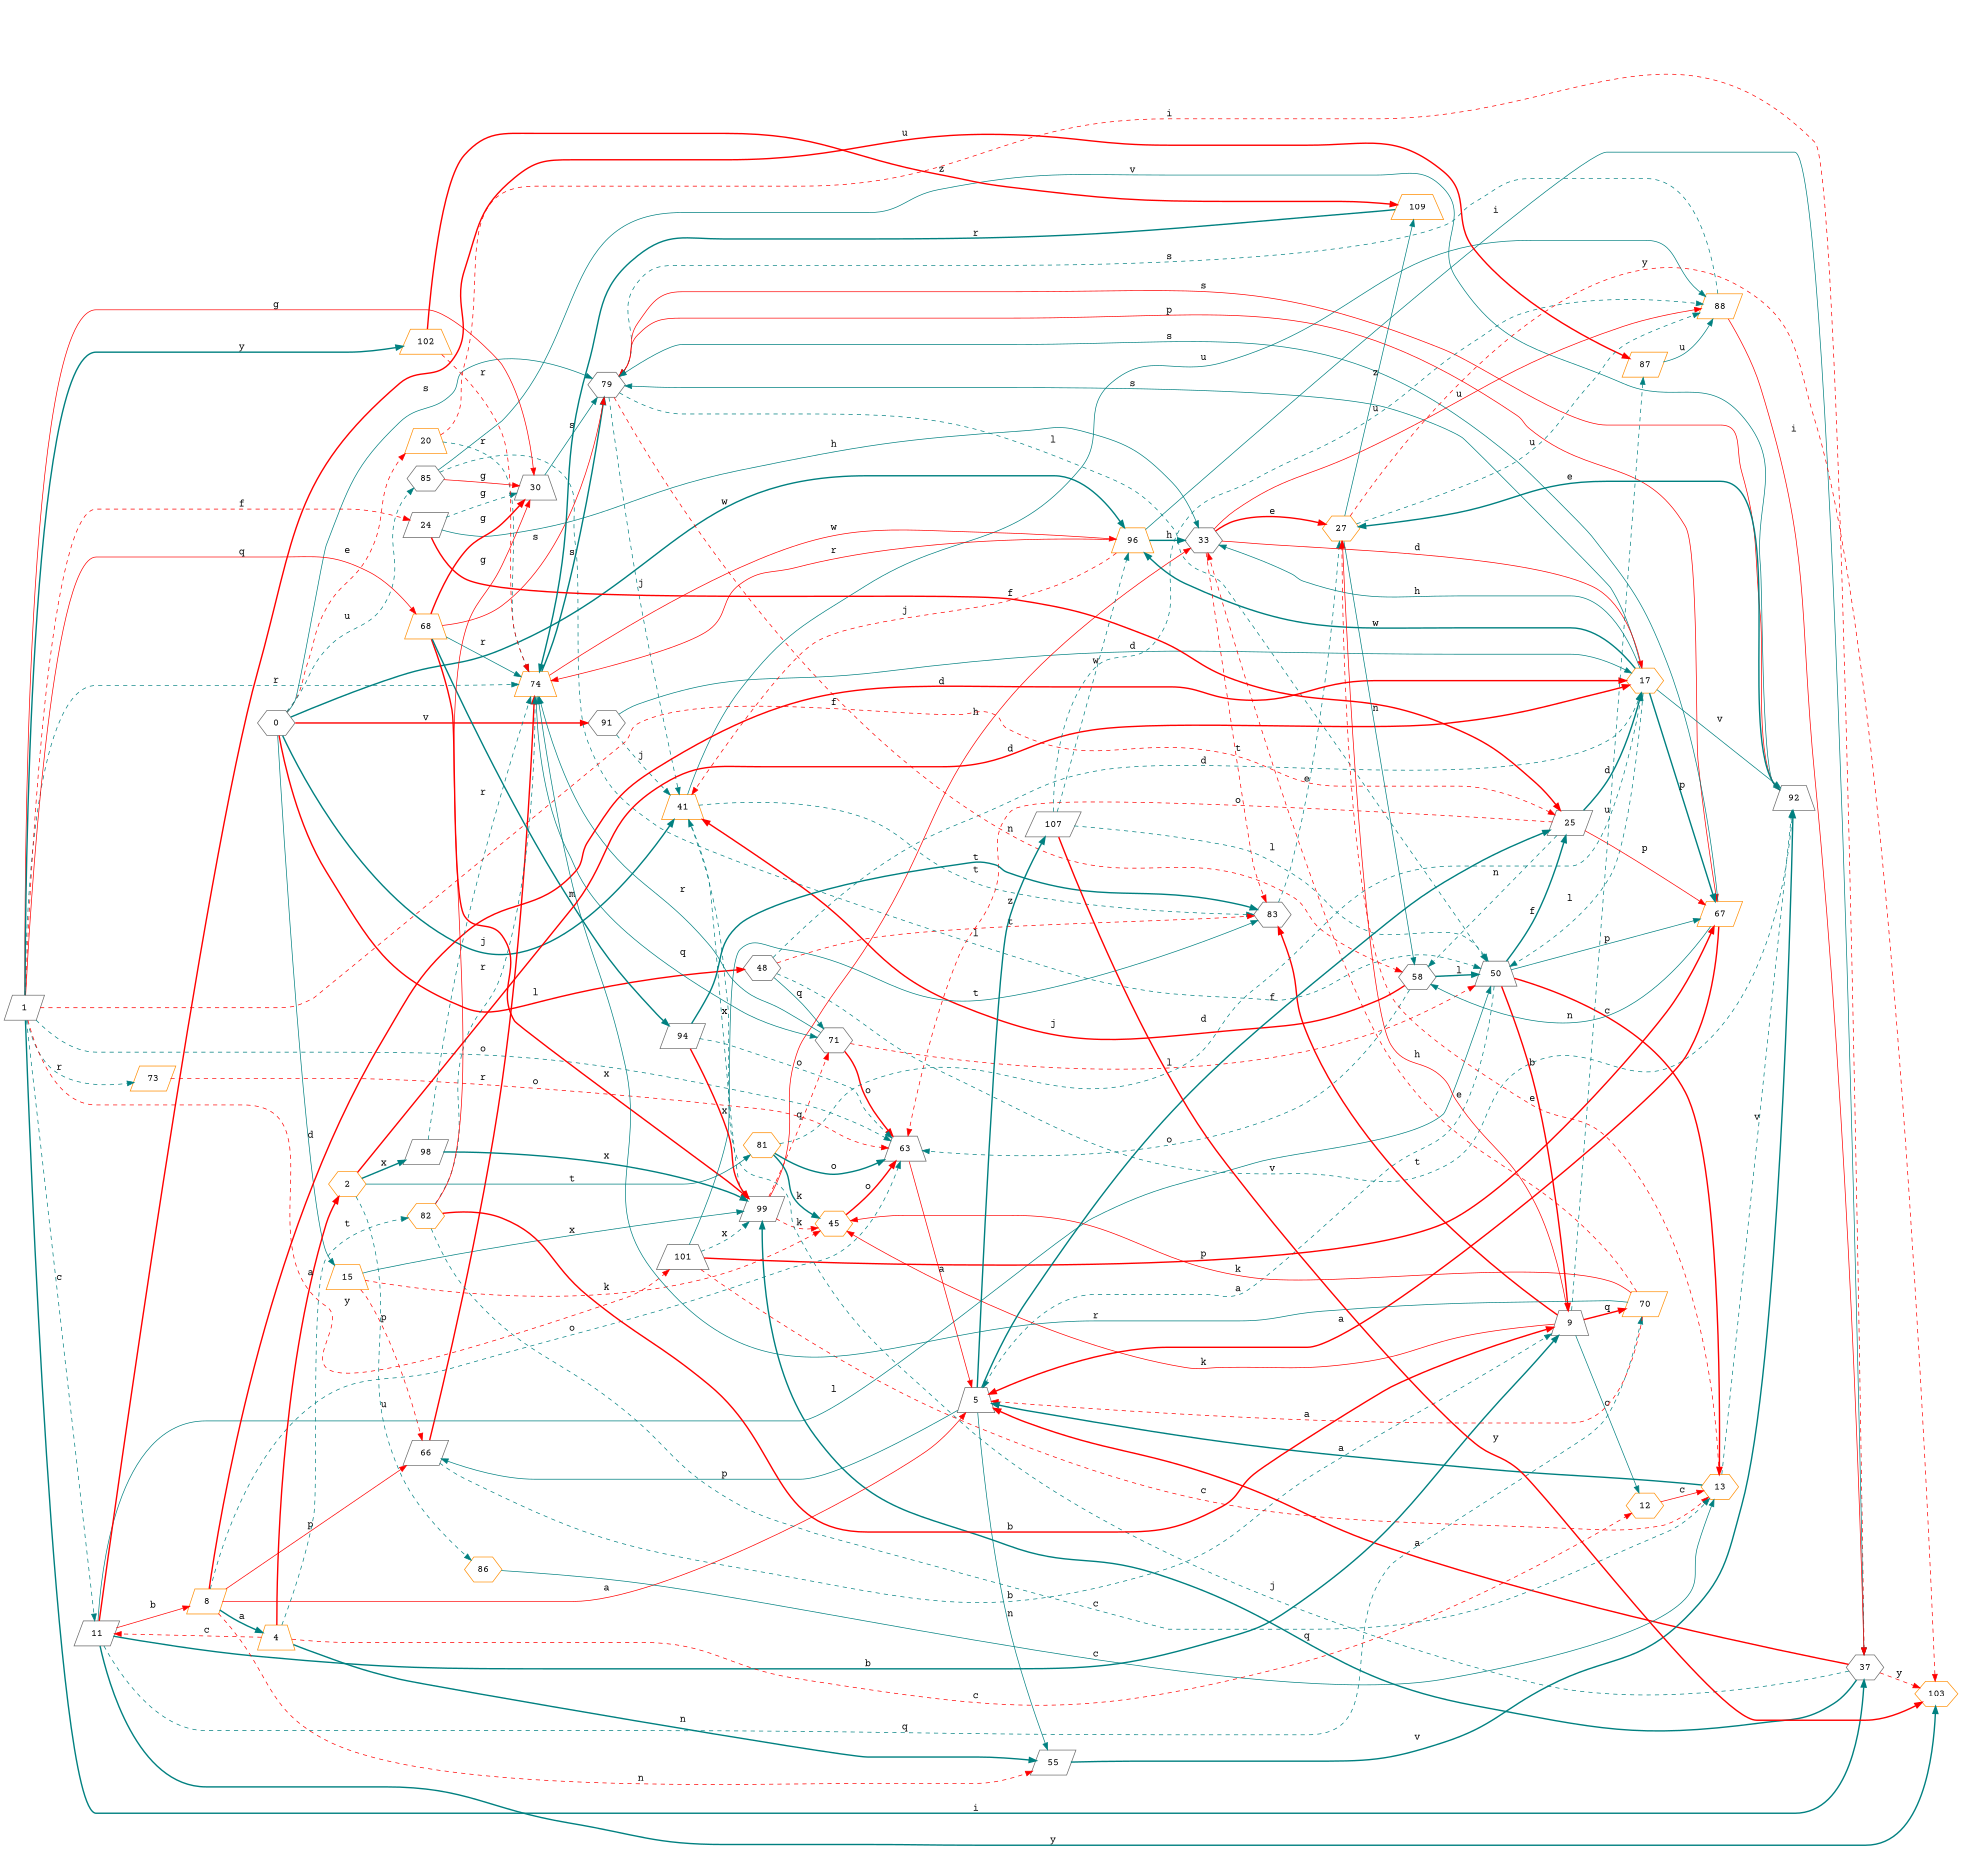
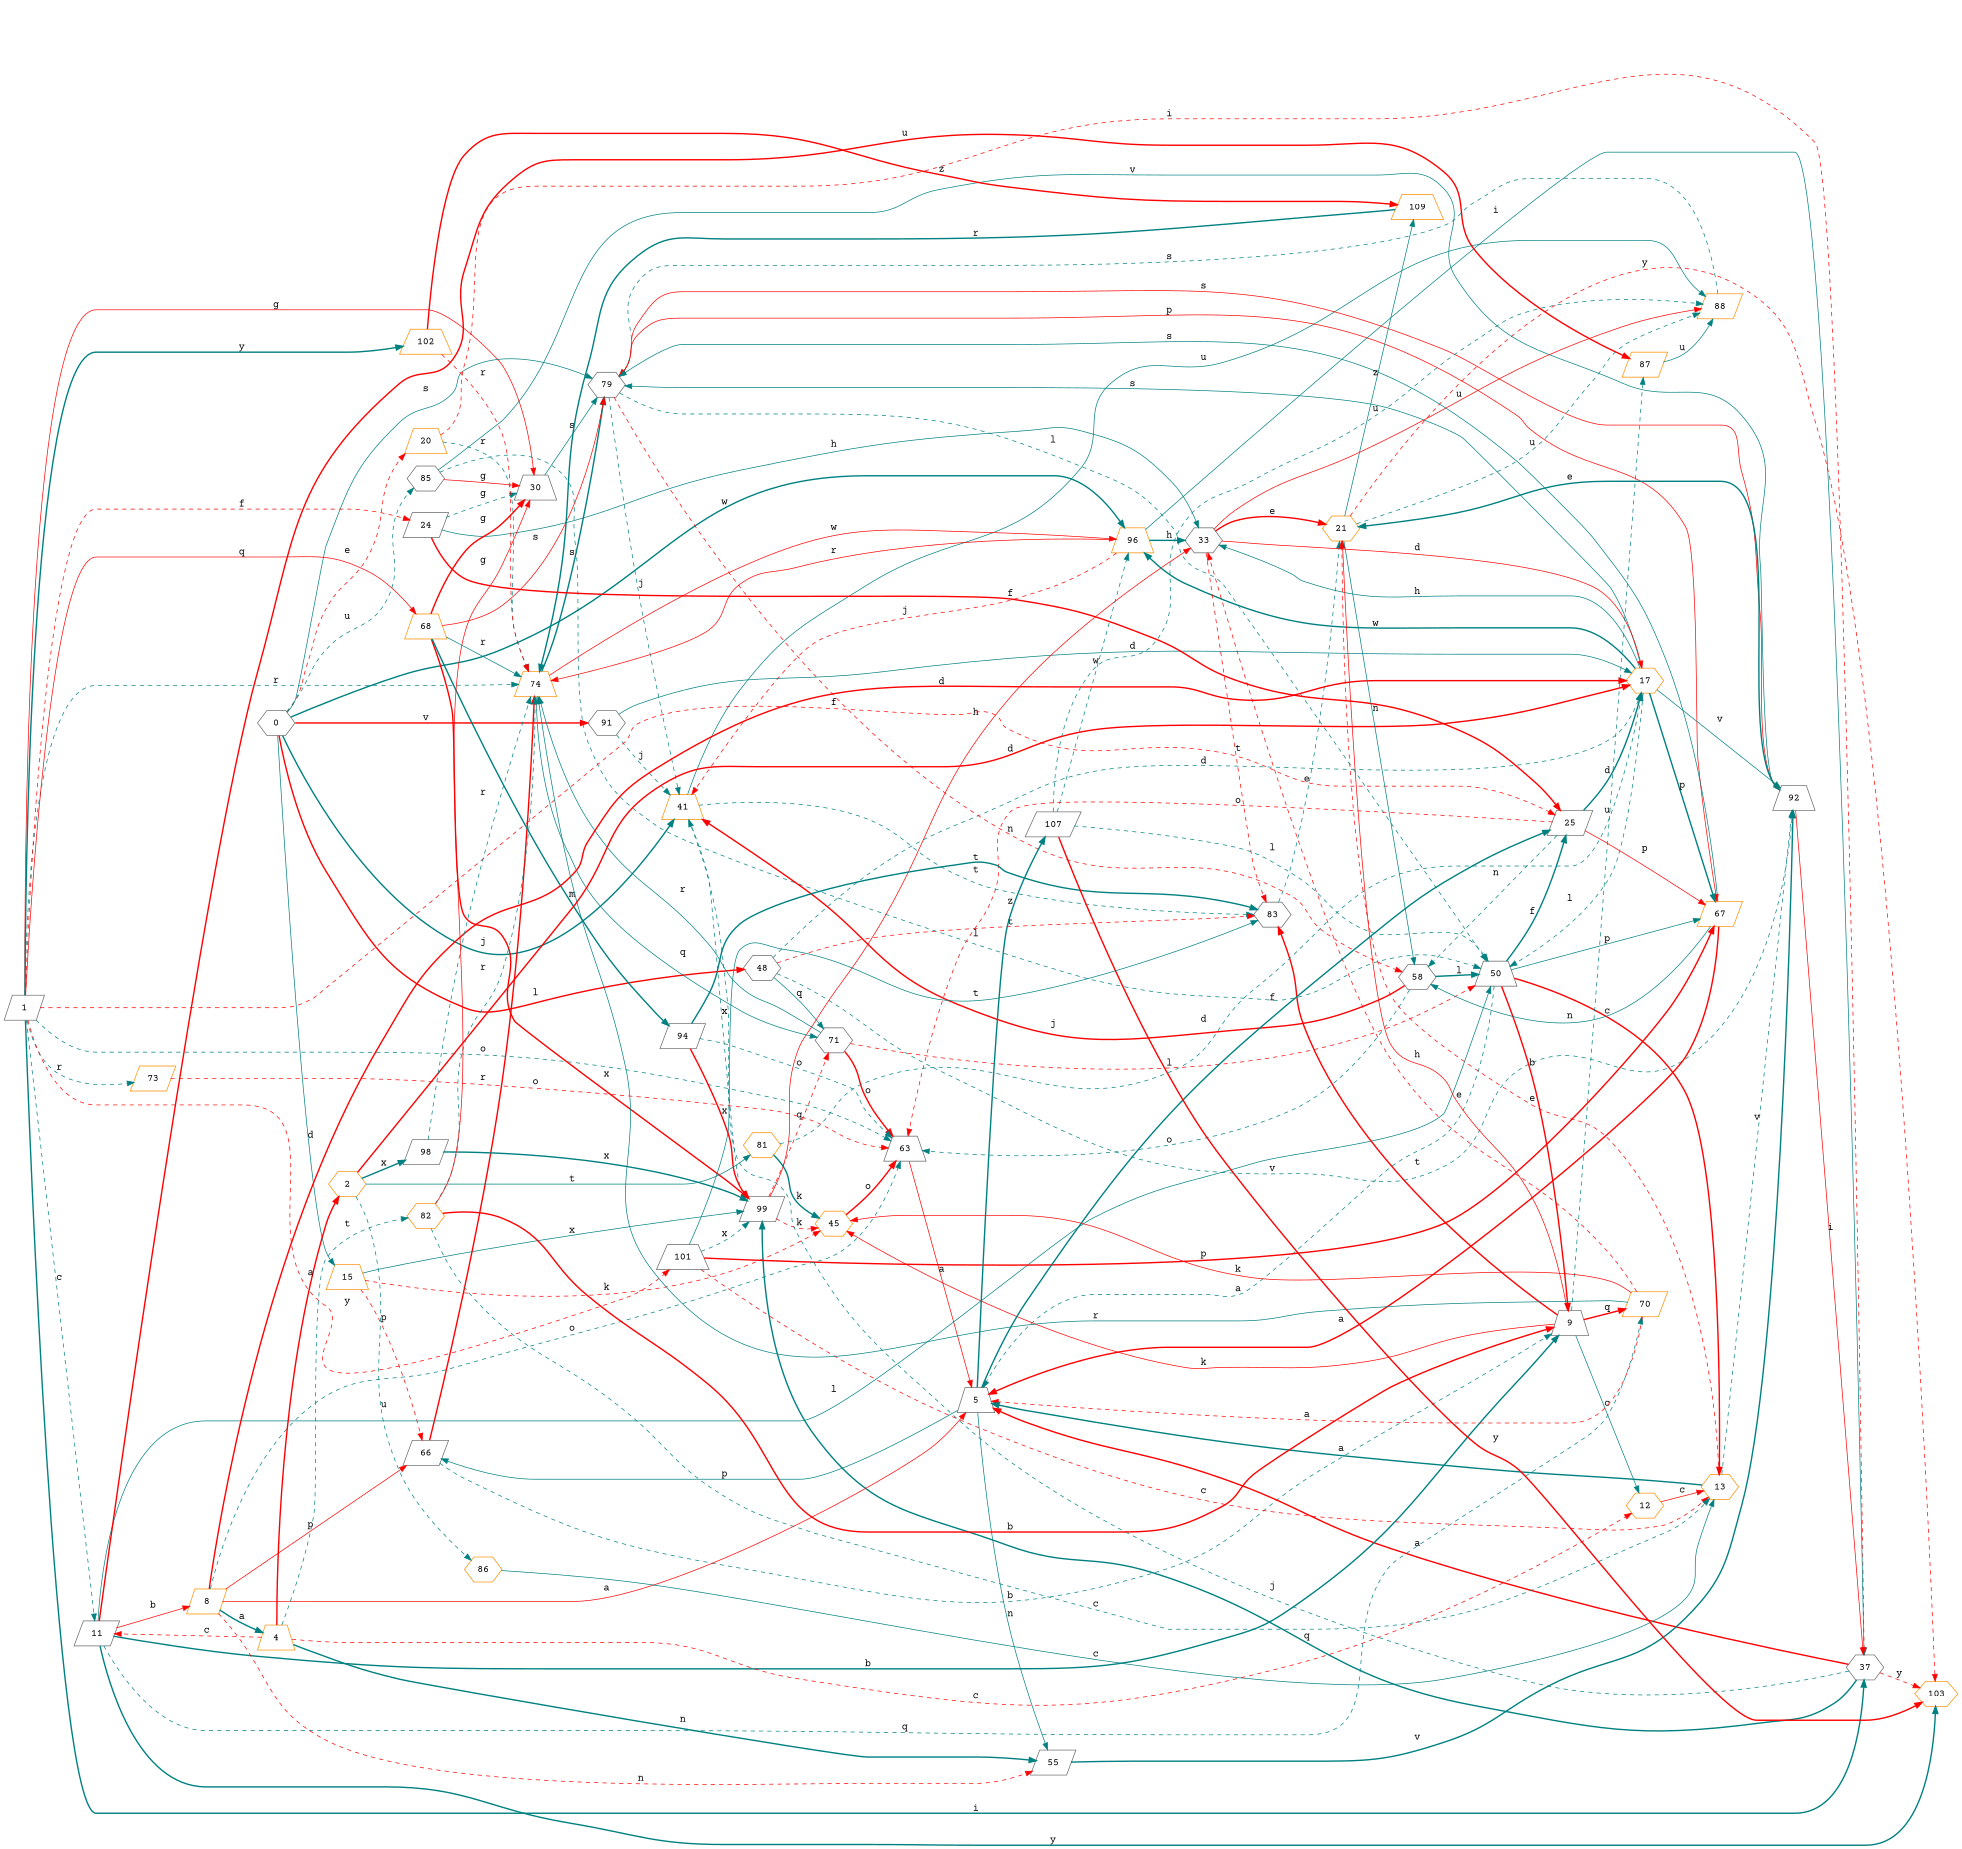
(1341, 529) -> (1341, 529)
(1831, 977) -> (1829, 1229)
(825, 1174) -> none
